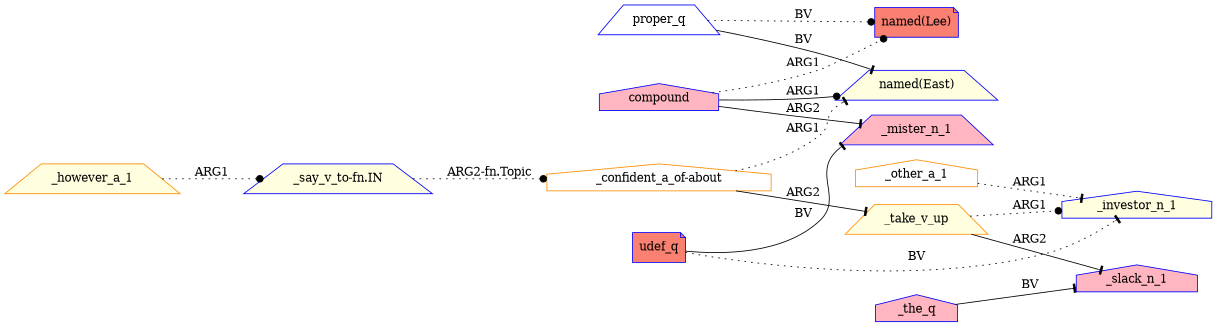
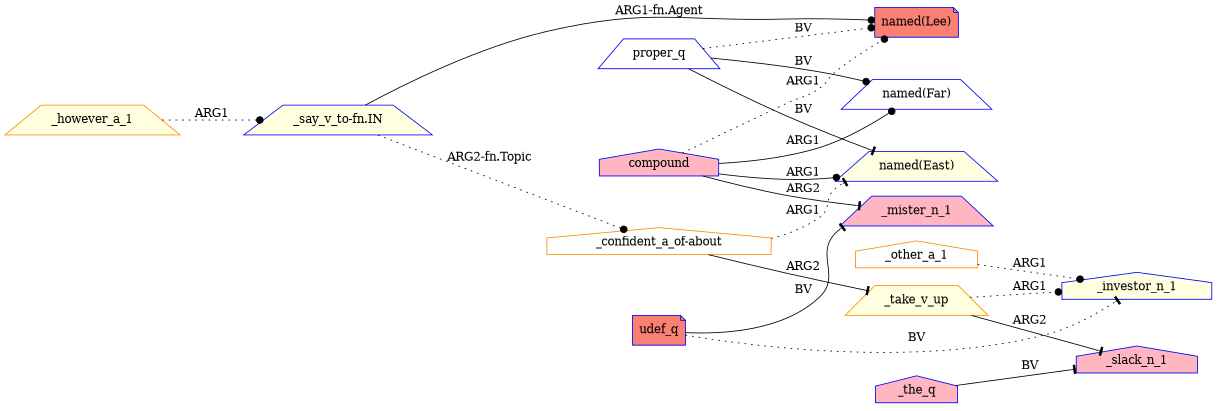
none -> (609, 20)
none -> (917, 94)
(1028, 191) -> (1027, 272)
